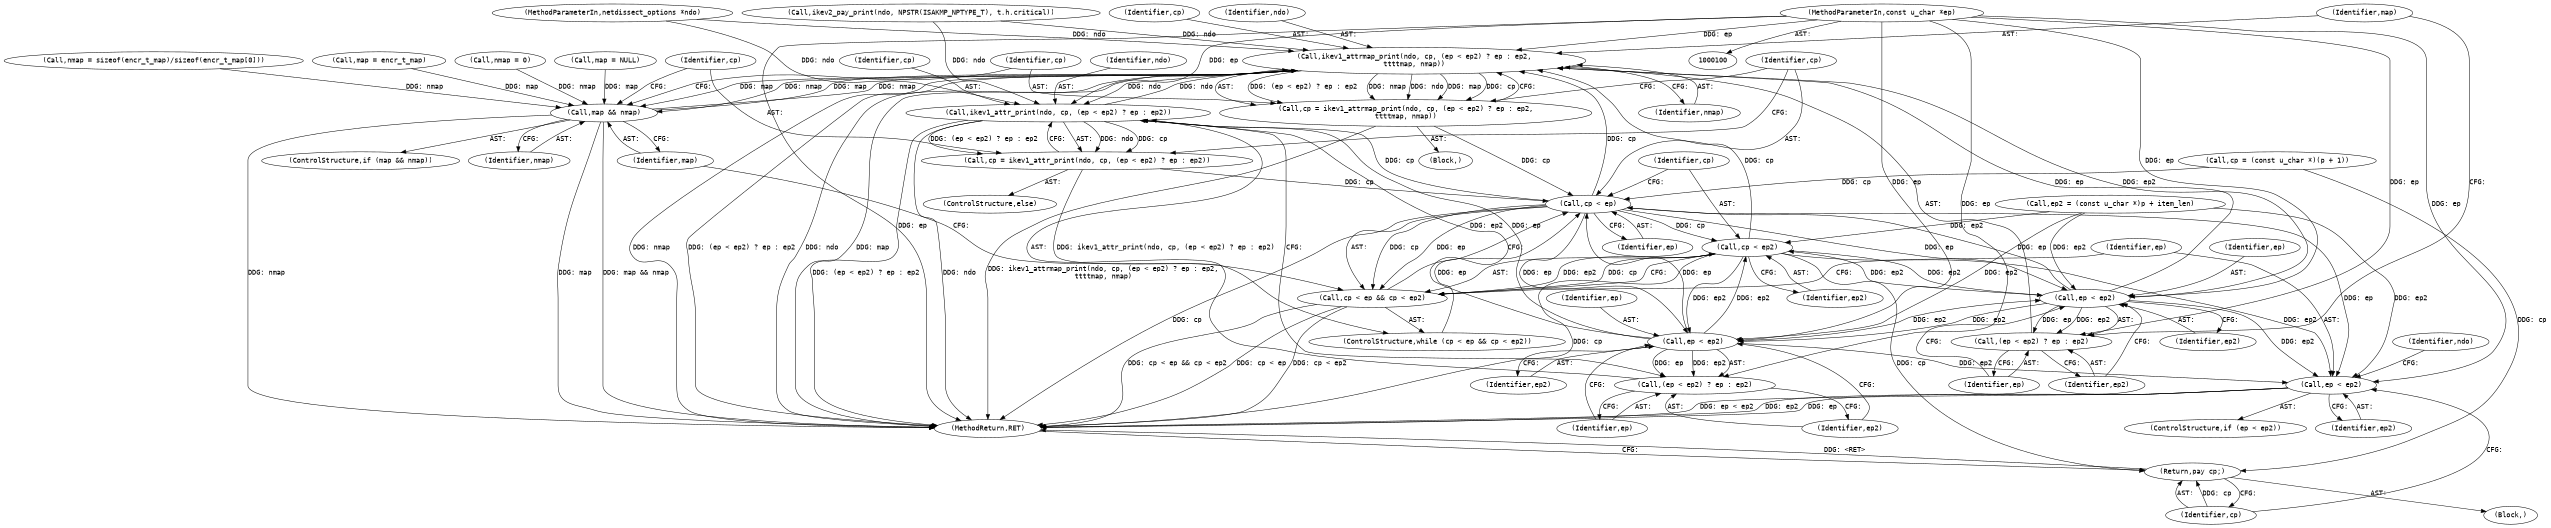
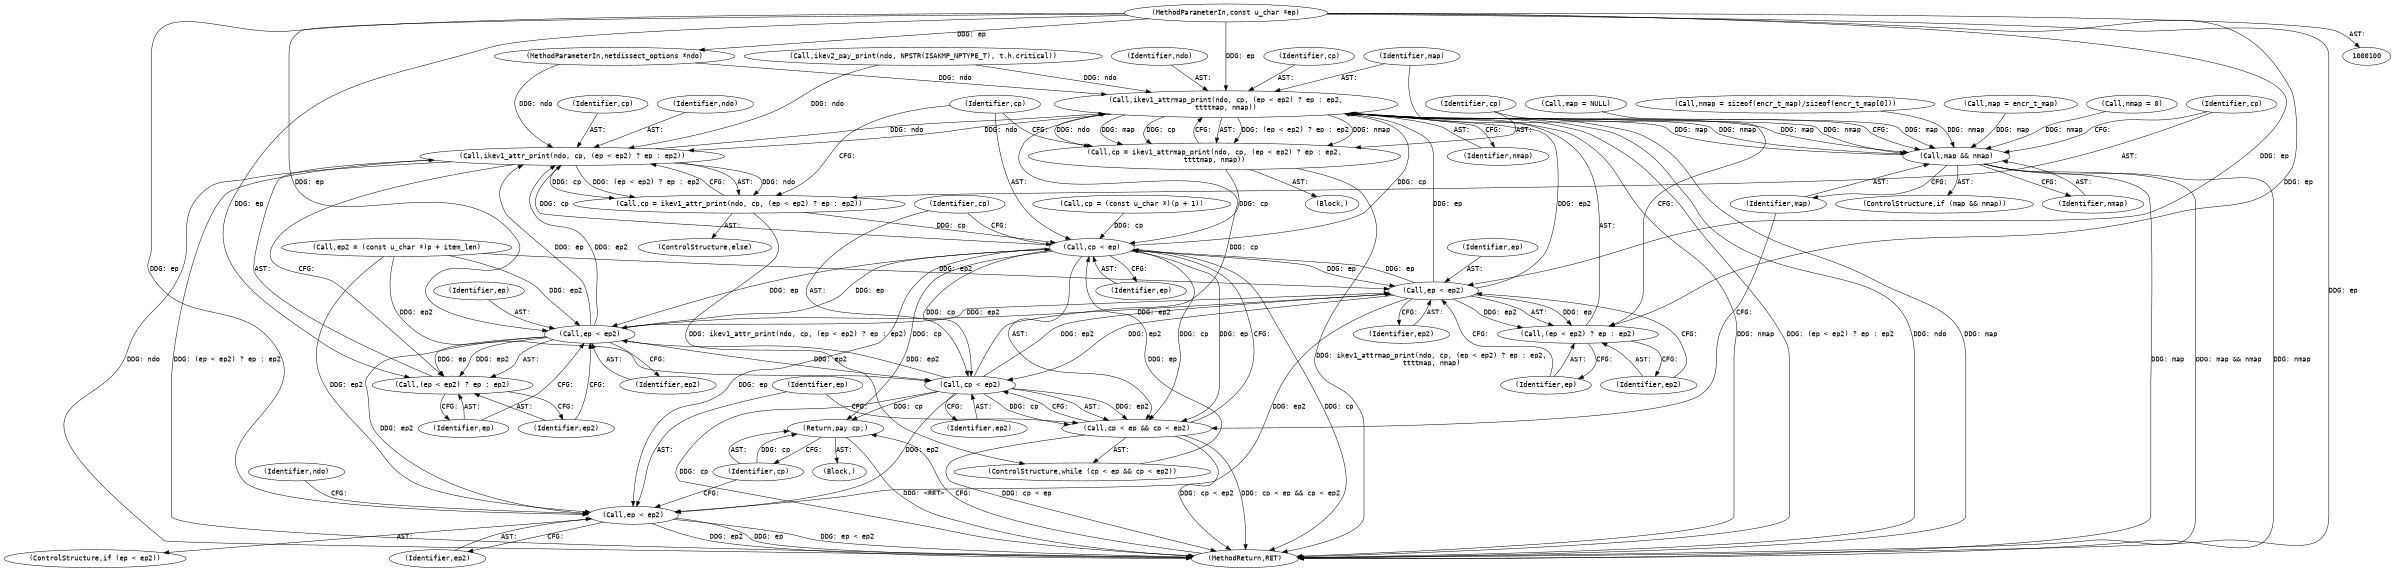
(1347, 33) -> (927, 34)
(2513, 356) -> (921, 296)
